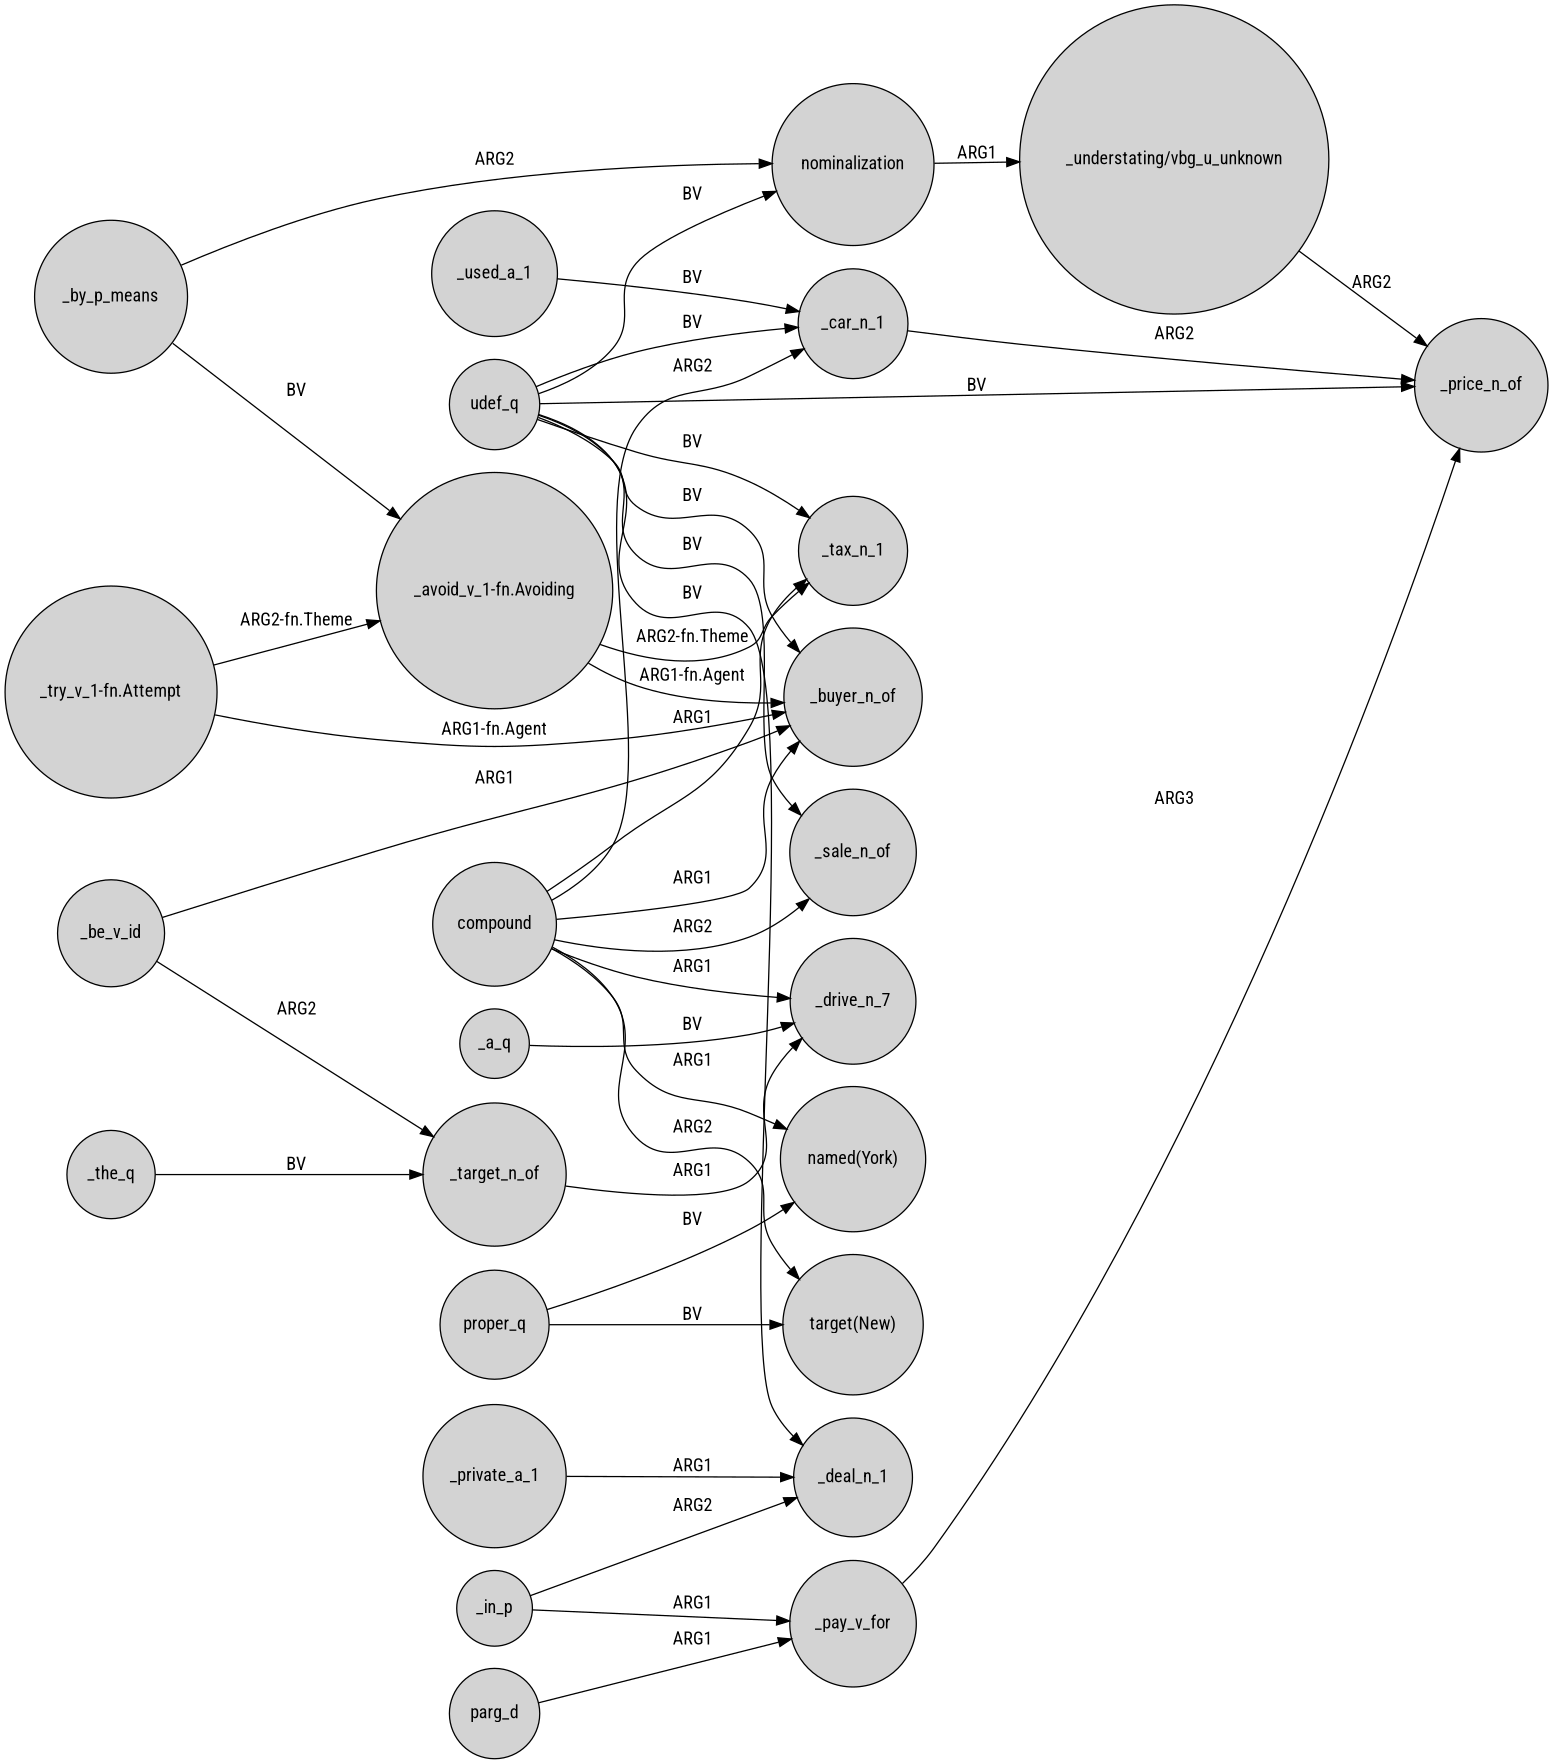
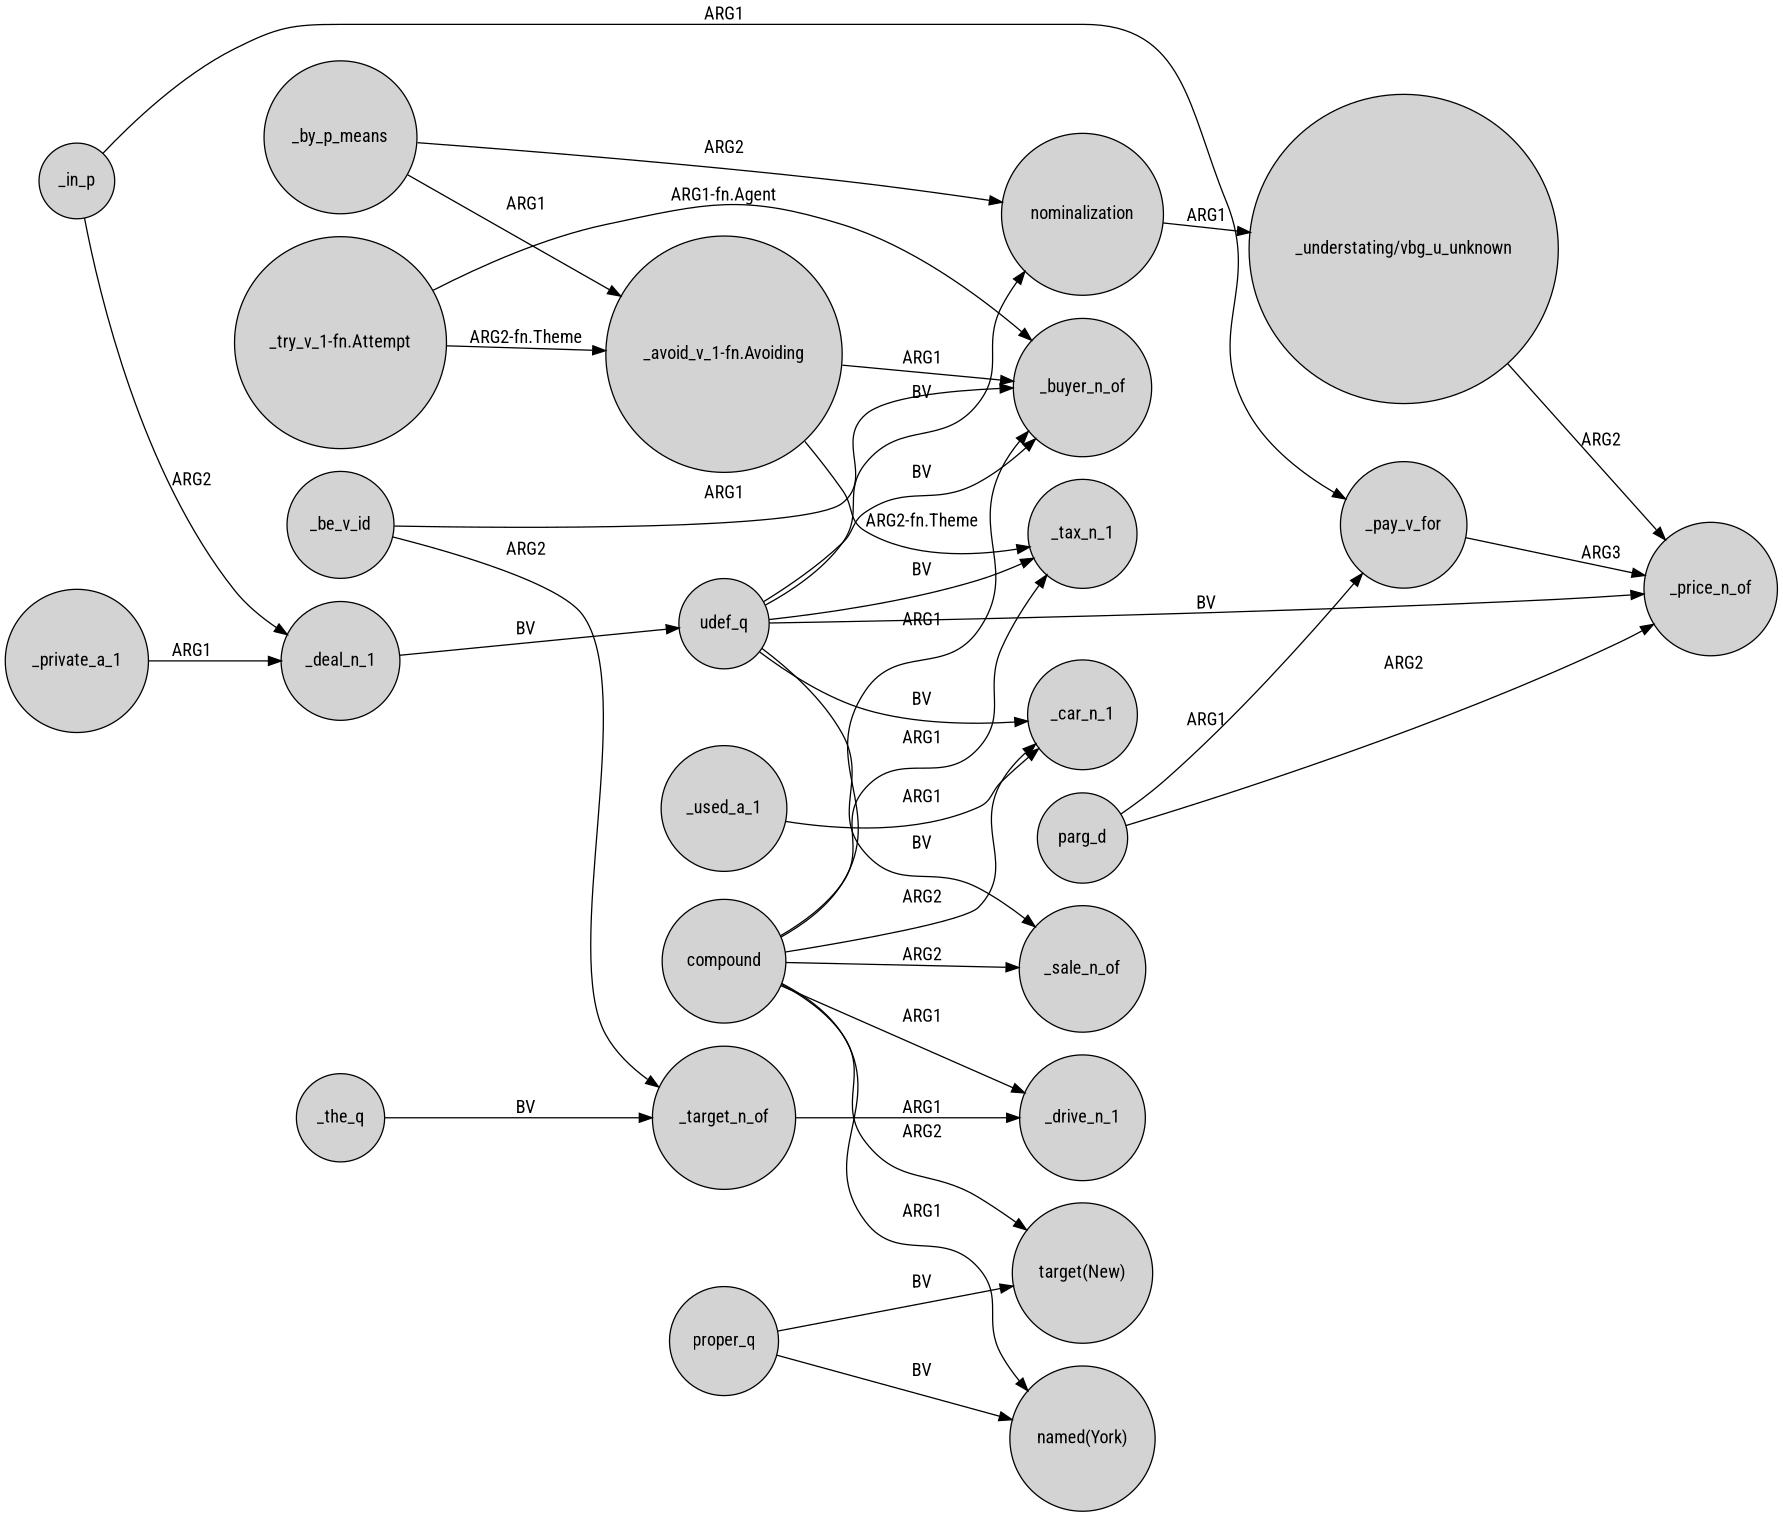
(693, 278) -> (922, 798)
(1154, 358) -> (1388, 738)
(297, 391) -> (526, 205)
(693, 676) -> (922, 359)
(771, 884) -> (533, 642)
(853, 1001) -> (1082, 1118)
(495, 1044) -> none
